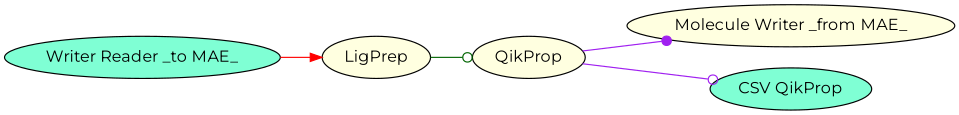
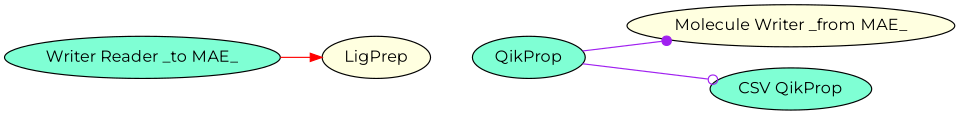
(447, 57) -> none
(529, 57) -> (529, 57)
